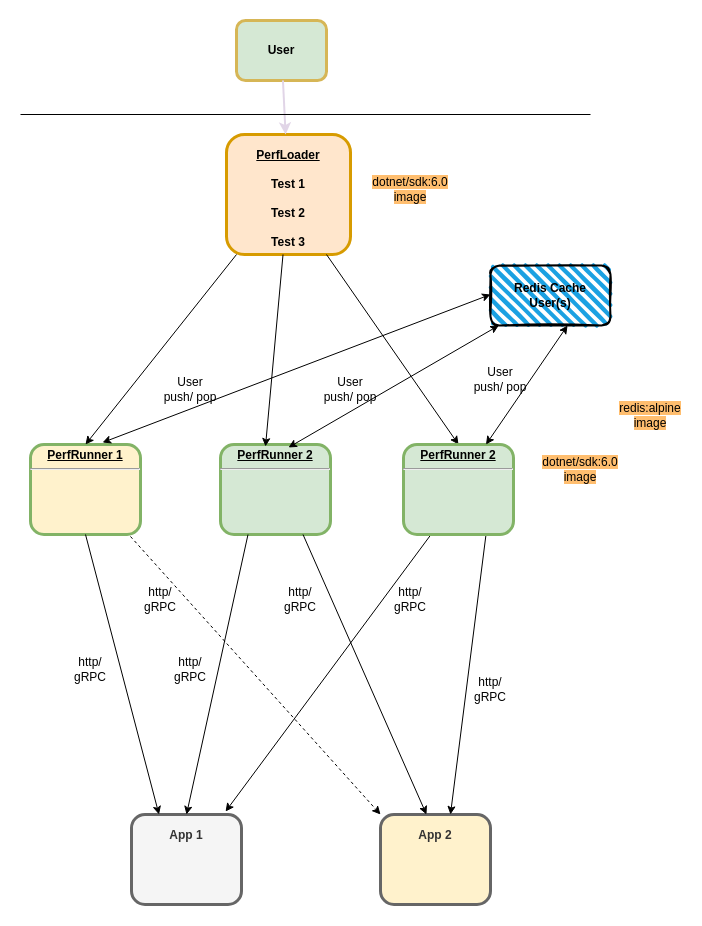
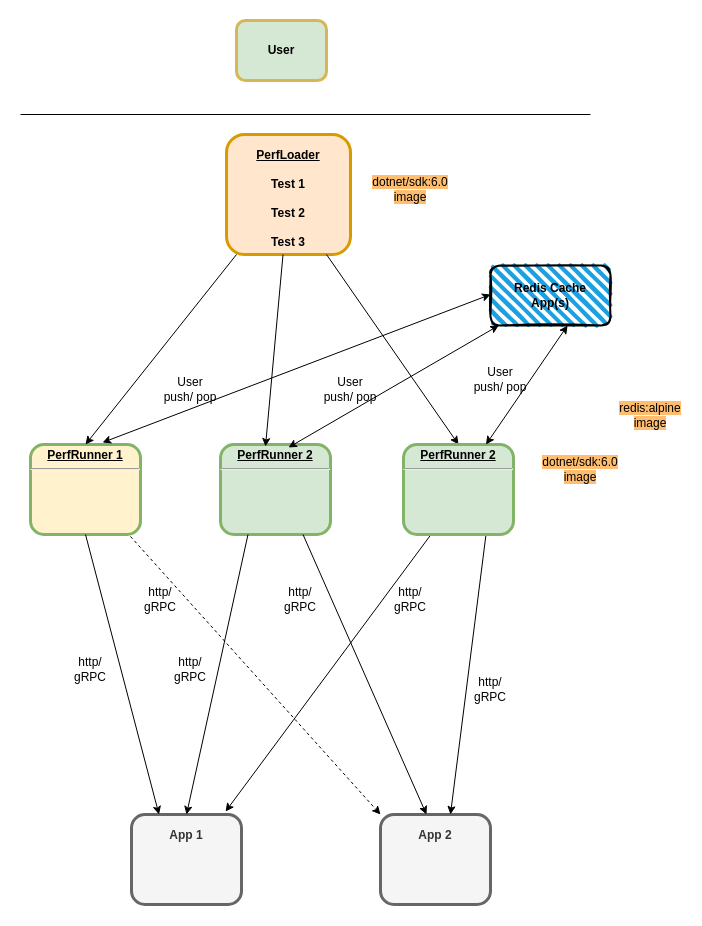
(283, 82) -> none
(551, 296) -> (551, 296)
(436, 860) -> (436, 860)
